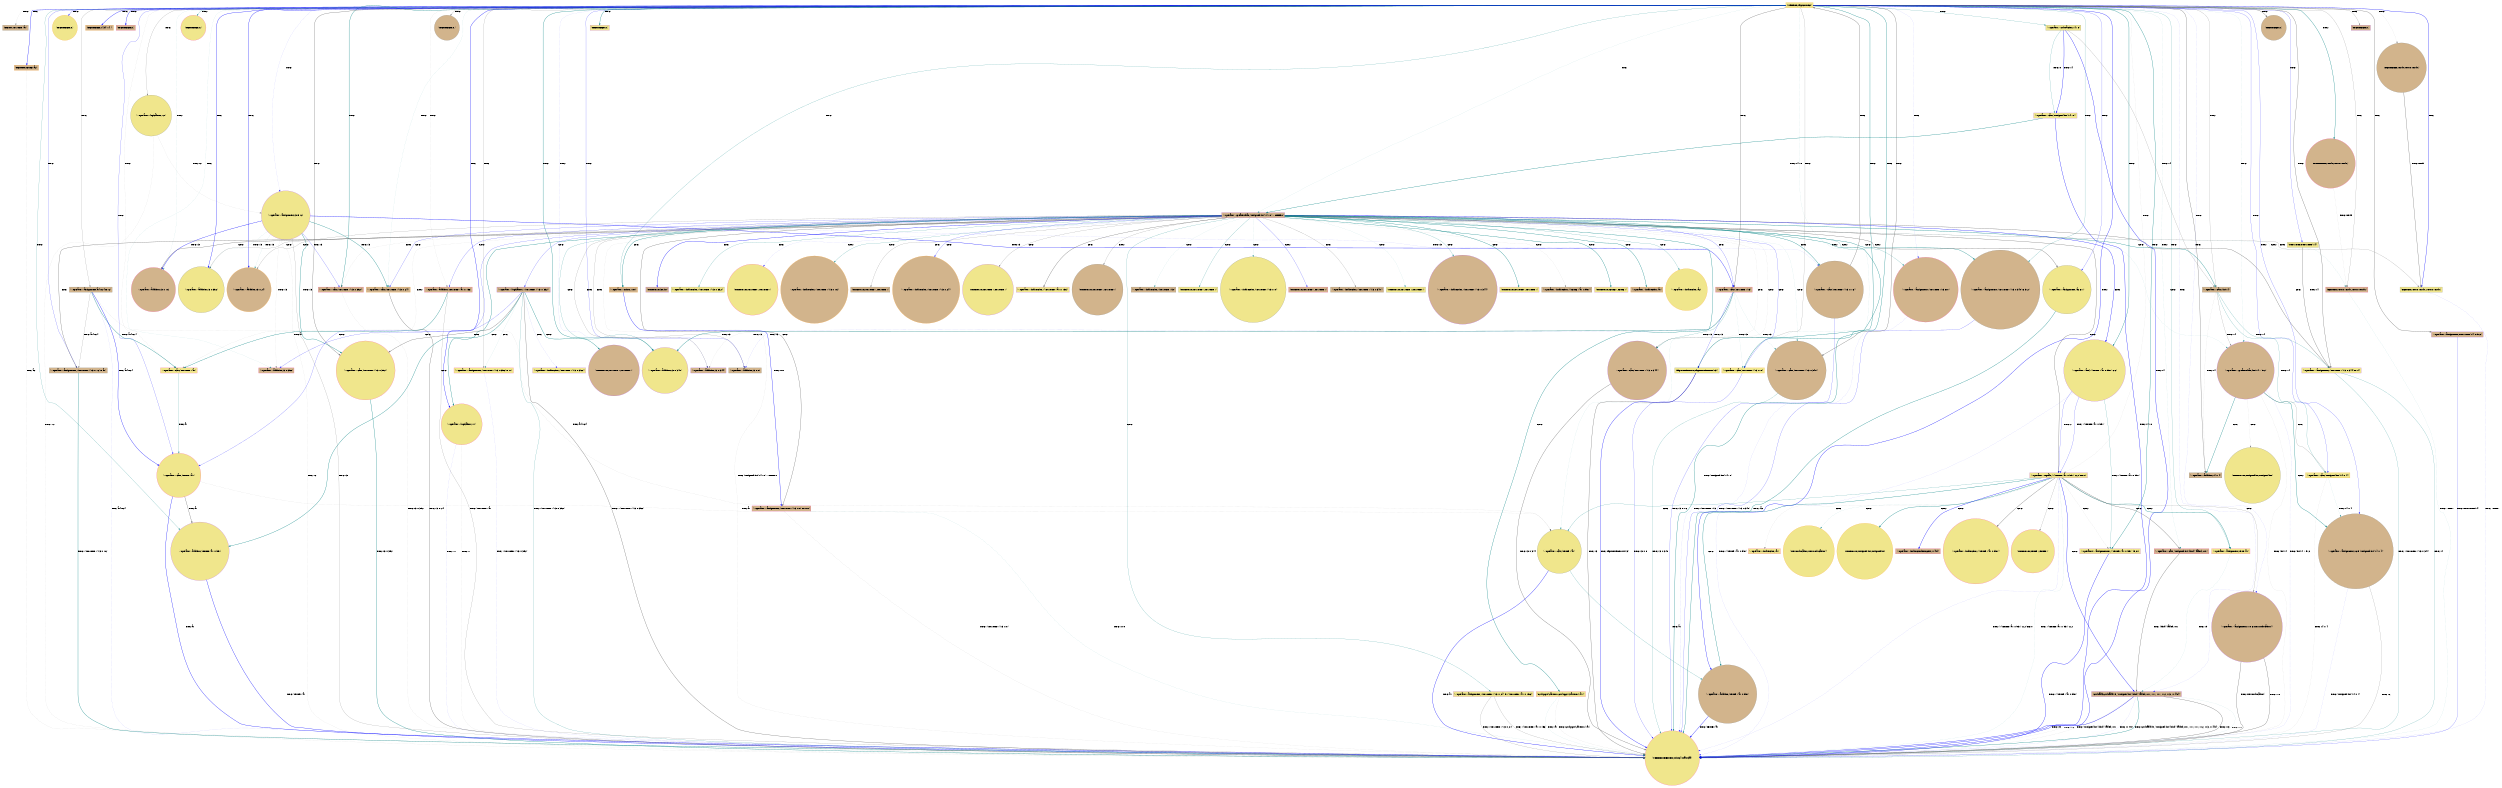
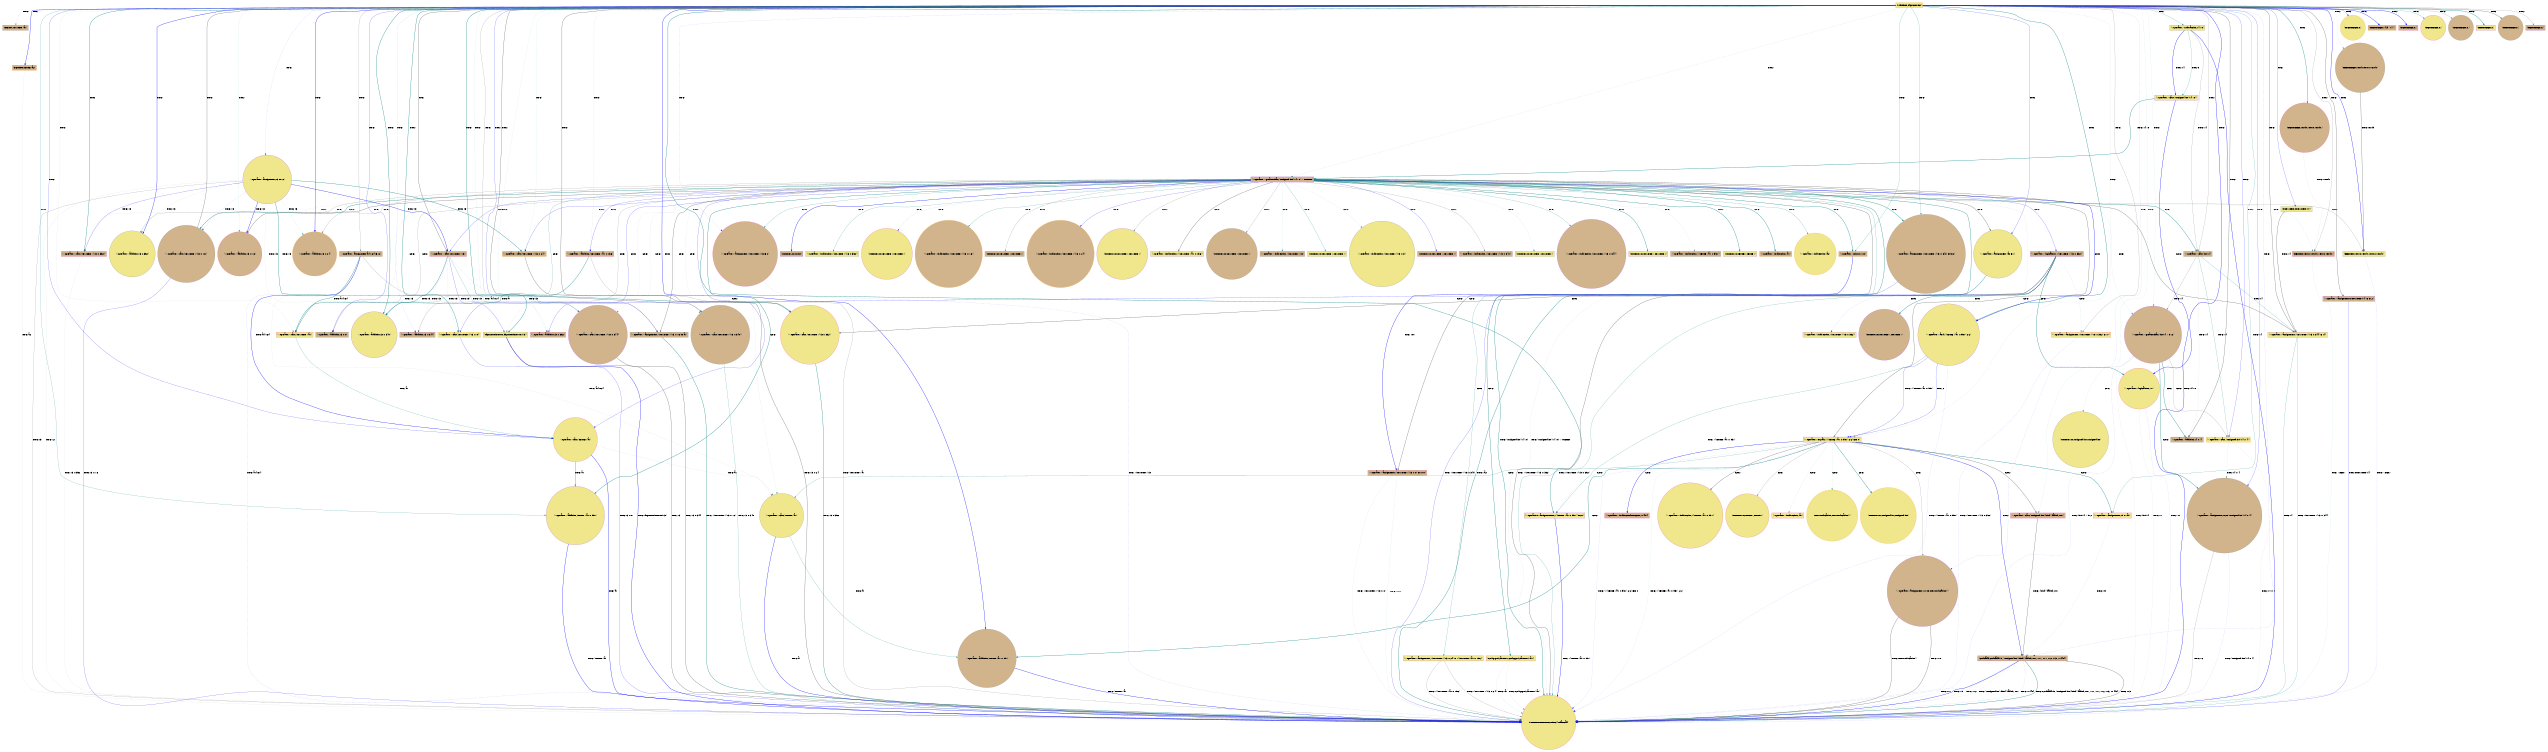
(151, 116) -> none
